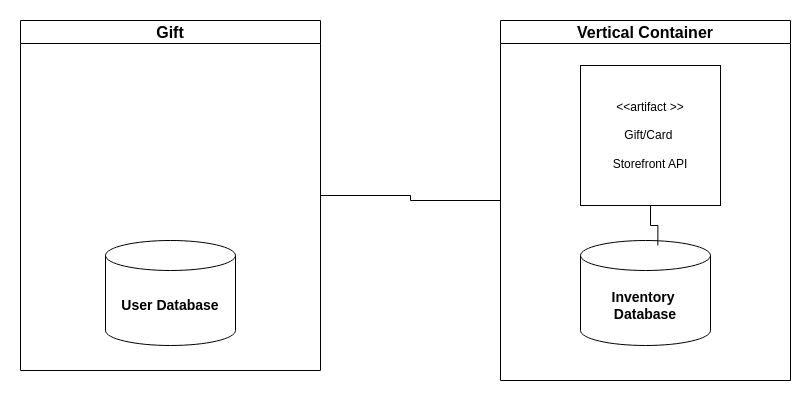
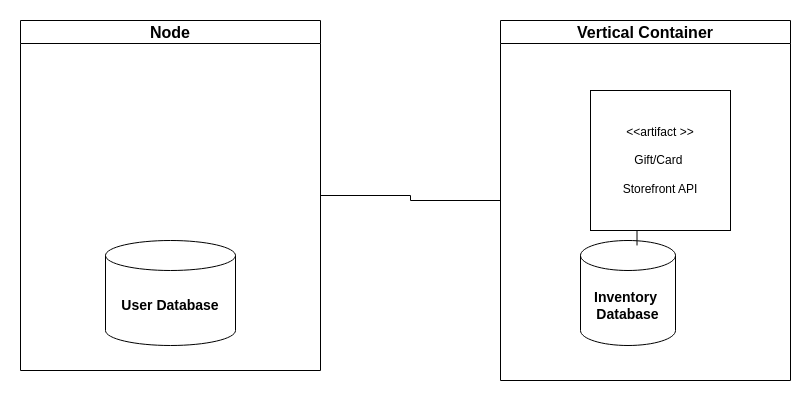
(171, 33) -> (171, 33)
(651, 136) -> (661, 161)
(646, 293) -> (628, 293)
